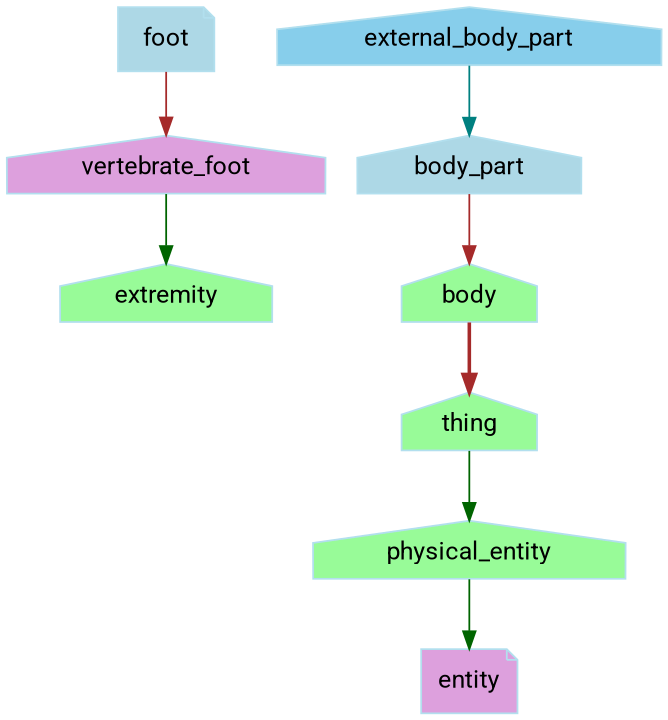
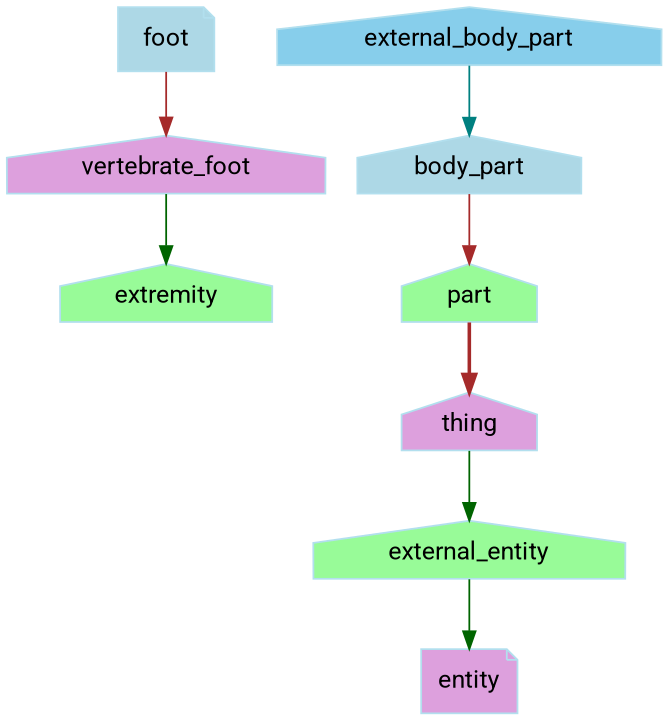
(469, 296) -> (469, 296)
(469, 424) -> (469, 424)
(469, 553) -> (469, 553)
